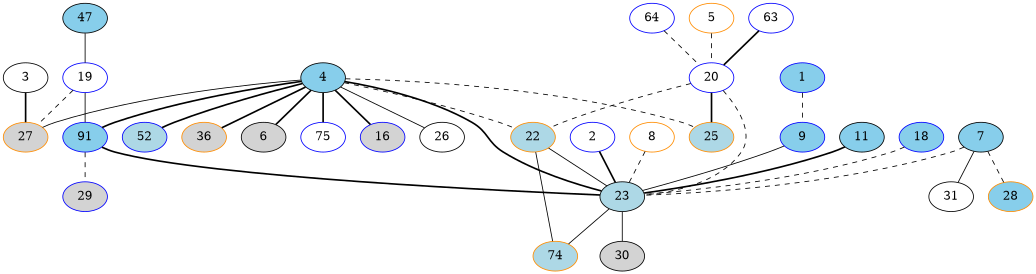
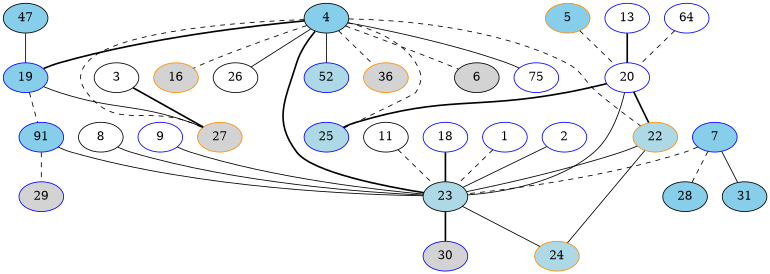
(712, 18) -> (568, 18)
(771, 18) -> (627, 18)
(85, 78) -> (26, 78)
(802, 78) -> (505, 137)
(170, 96) -> (134, 40)
(201, 99) -> (173, 38)
(623, 102) -> (641, 107)
(231, 103) -> (326, 48)
(55, 107) -> (123, 107)
(264, 107) -> (356, 48)
(293, 107) -> (413, 51)
(353, 107) -> (250, 46)
(85, 108) -> (33, 107)
(323, 108) -> (435, 42)
(802, 108) -> (475, 167)
(383, 137) -> (176, 78)
(652, 137) -> (101, 137)
(712, 137) -> (326, 137)
(802, 137) -> (160, 137)
(862, 137) -> (386, 137)
(921, 137) -> (445, 137)
(981, 137) -> (715, 137)
(737, 157) -> (587, 157)
(607, 167) -> (505, 167)
(637, 167) -> (269, 181)
(746, 175) -> (416, 167)
(776, 178) -> (445, 167)
(350, 181) -> (239, 184)
(951, 197) -> (745, 197)
(1011, 197) -> (685, 197)
(622, 227) -> (445, 227)
(555, 256) -> (557, 256)
(622, 256) -> (445, 256)
